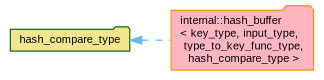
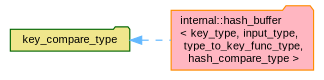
(70, 40) -> (70, 40)
